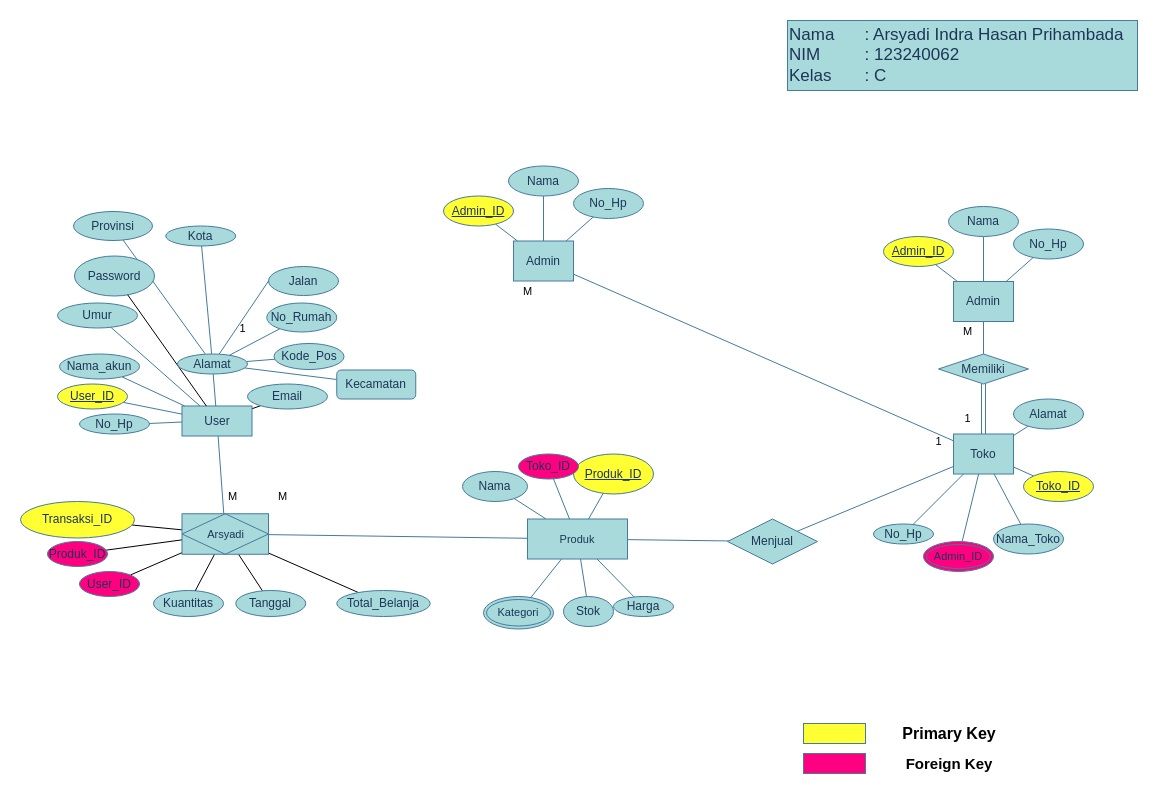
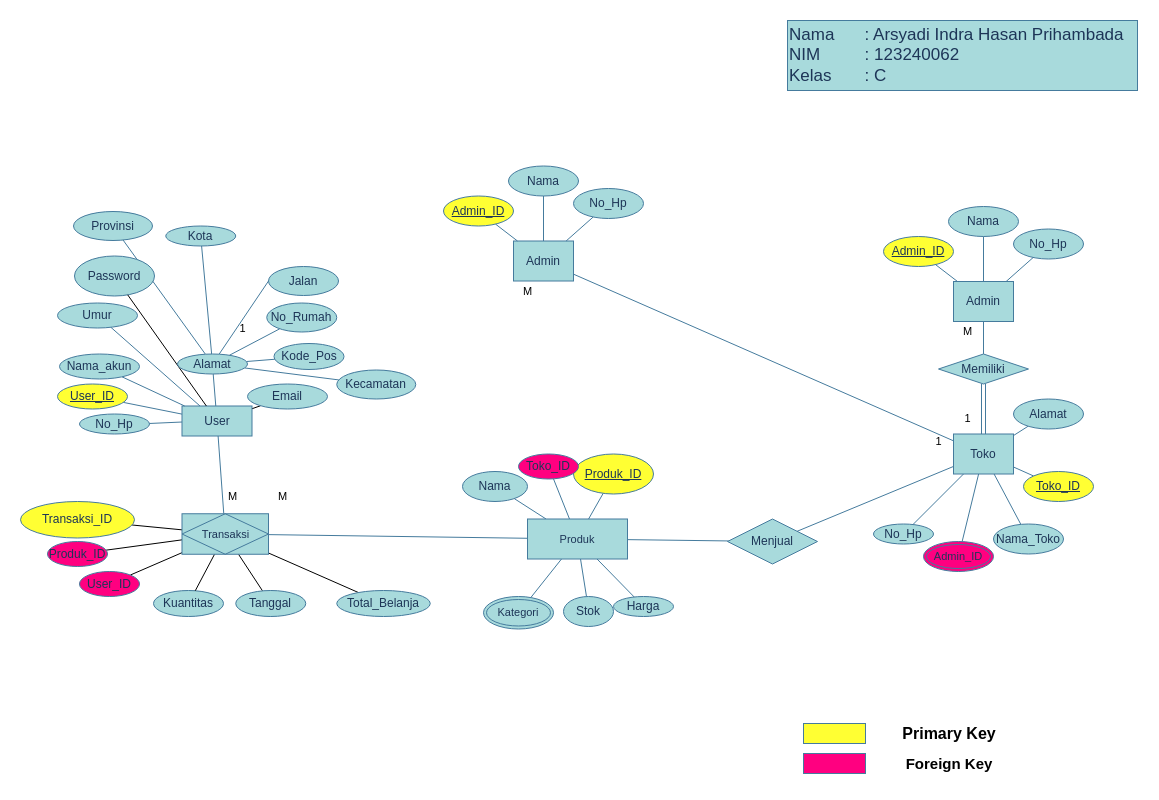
(376, 385) -> (376, 385)
(226, 535) -> (226, 535)
